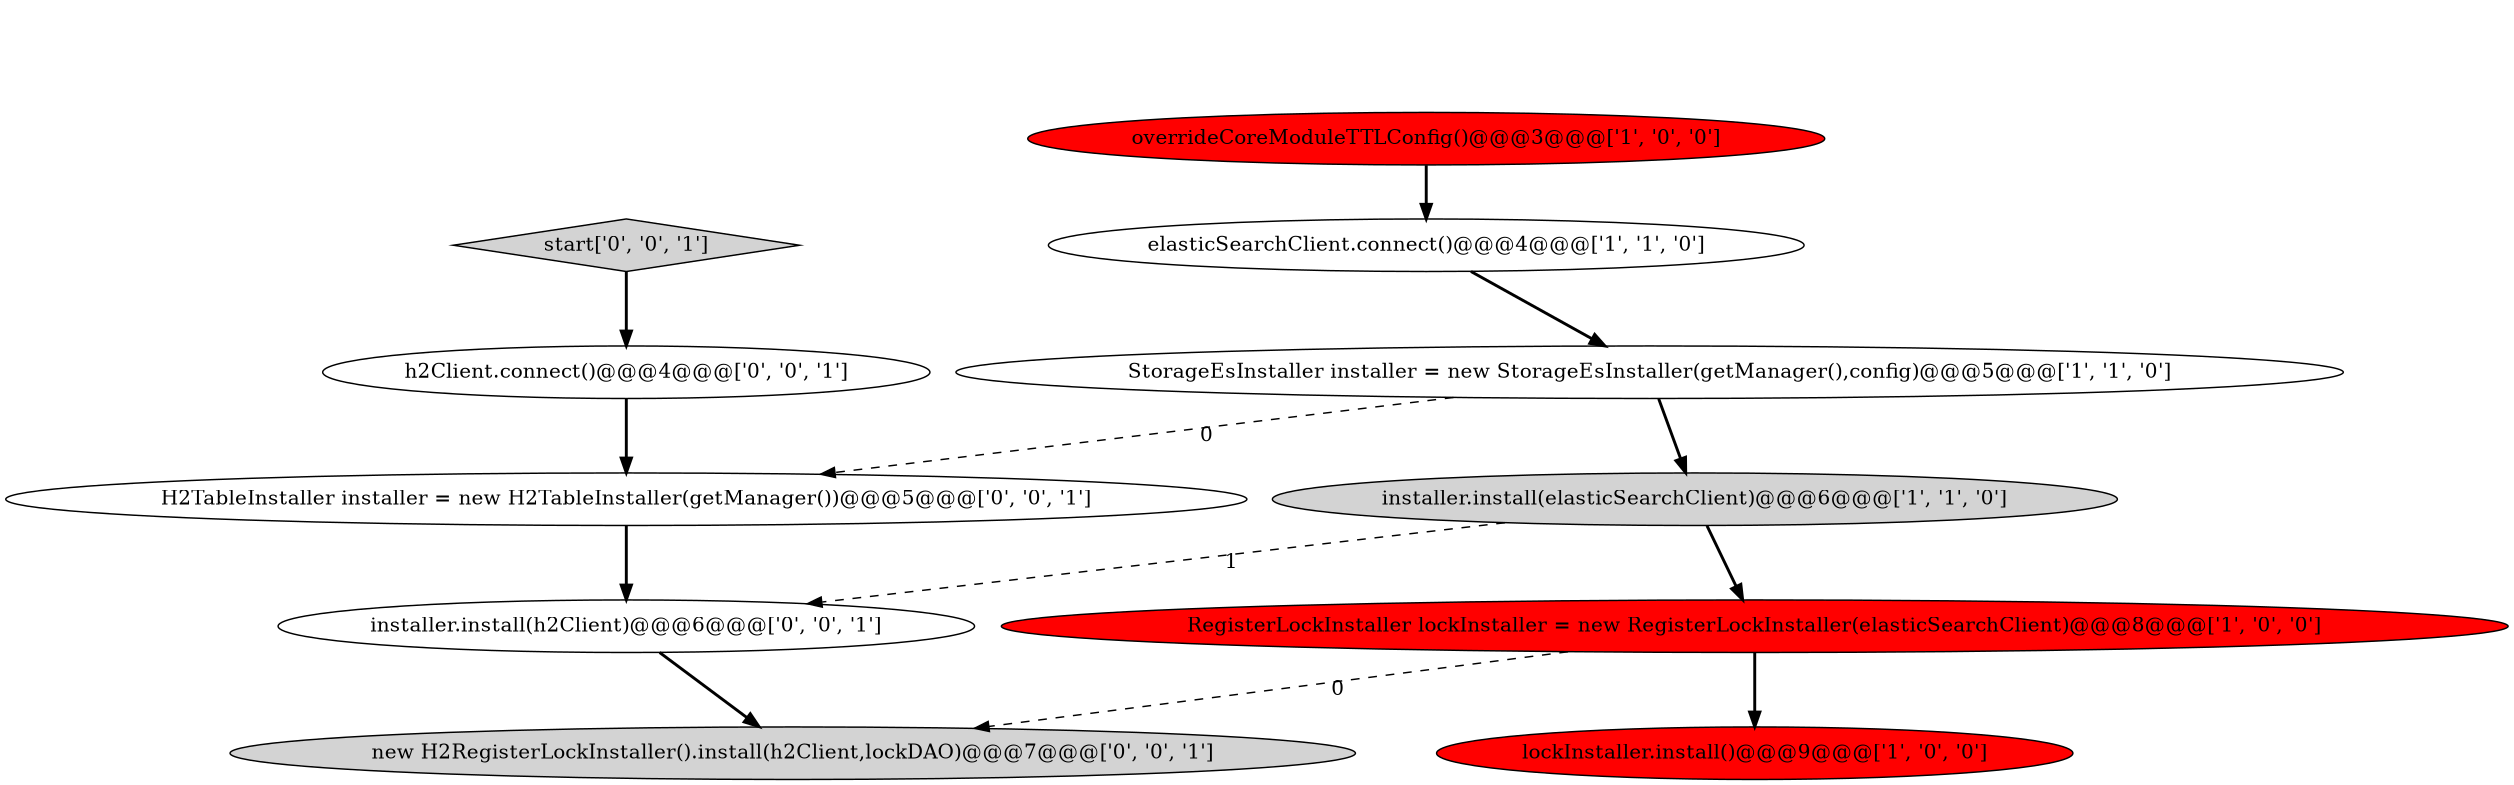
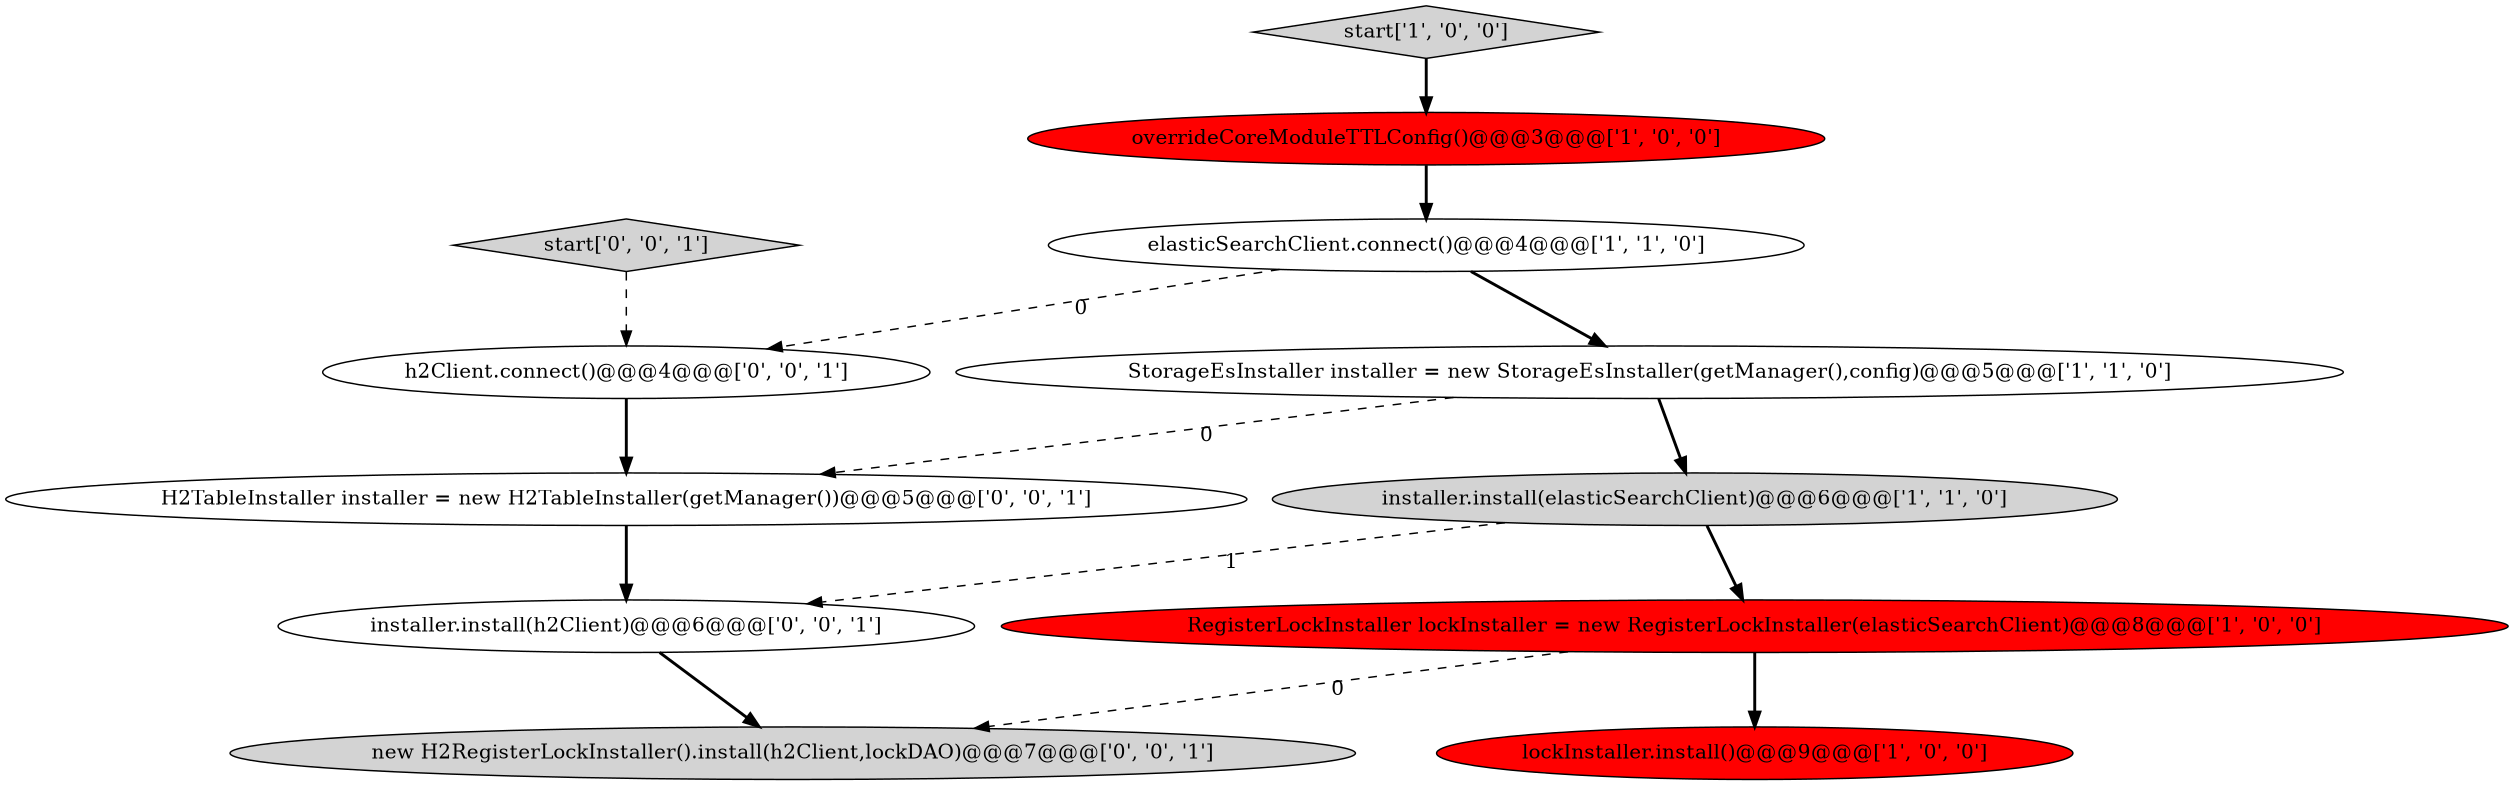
none -> (1426, 32)
(626, 301) -> (626, 301)
none -> (1031, 308)
